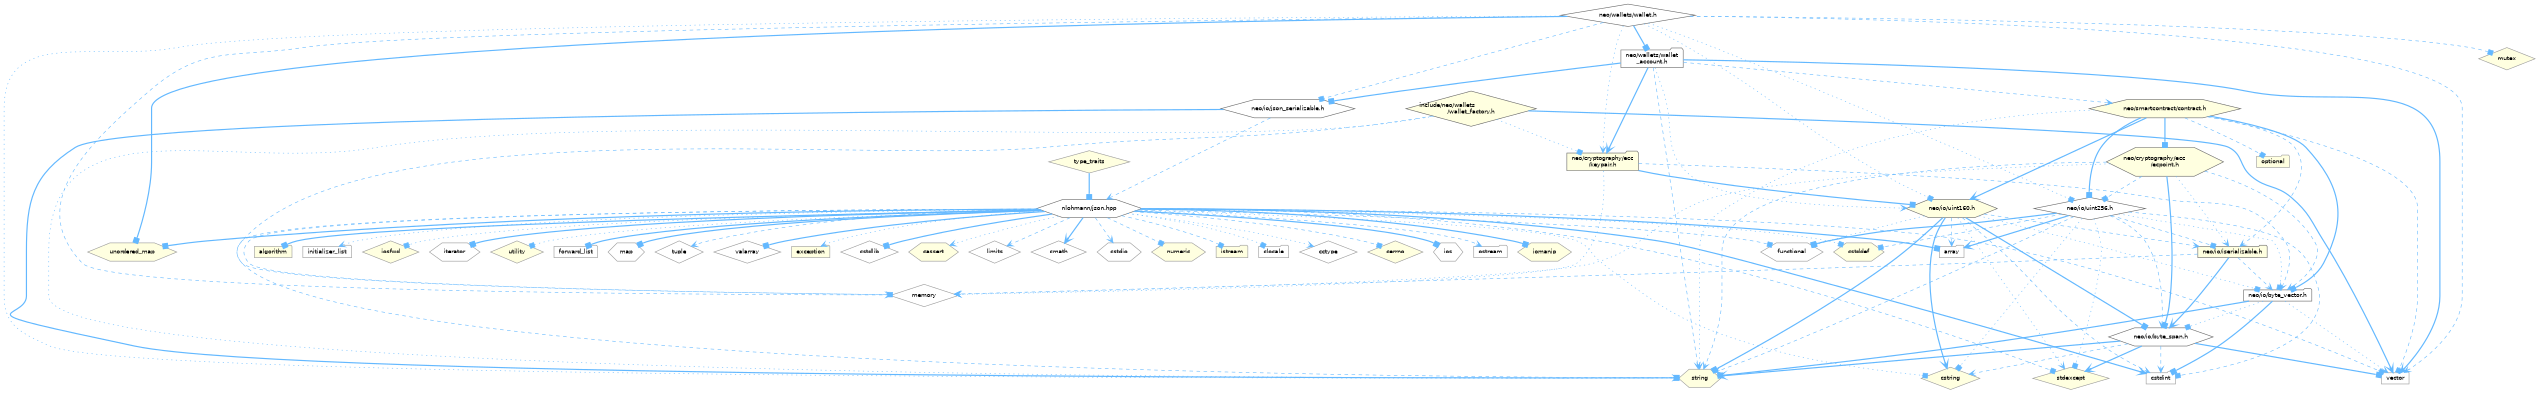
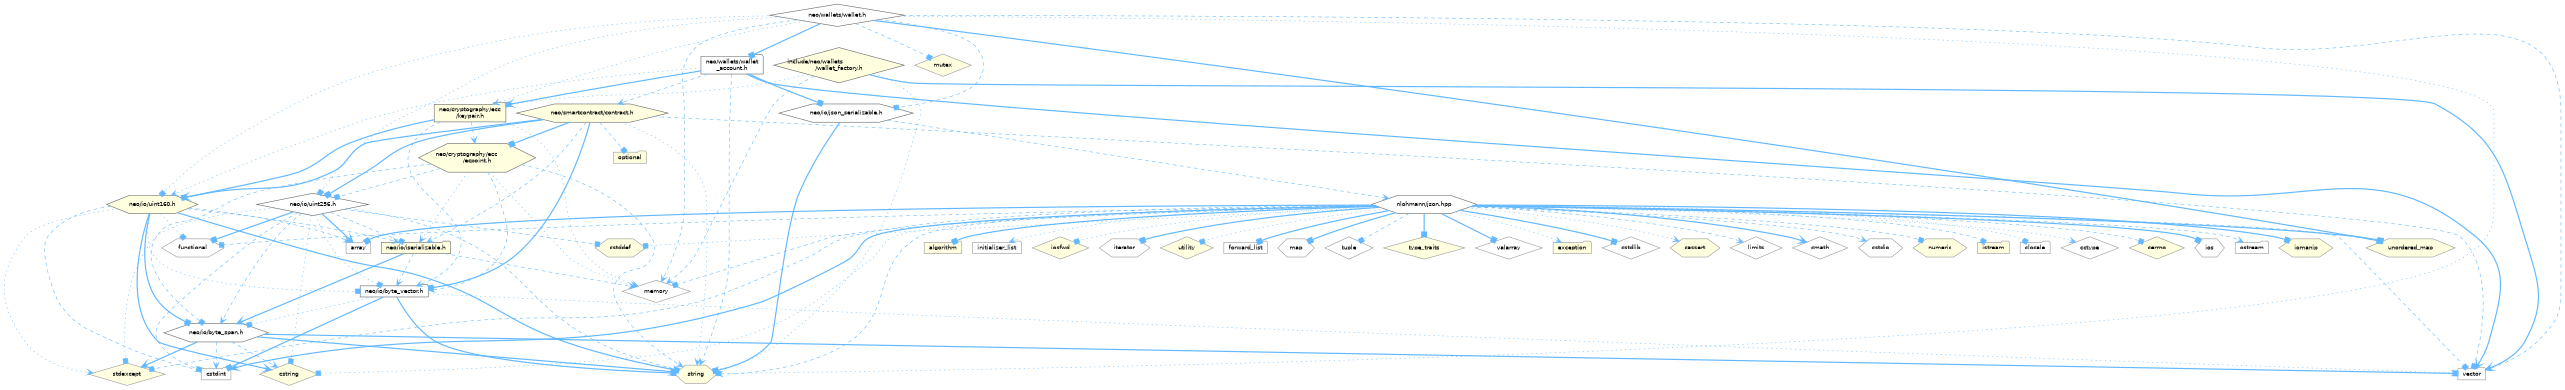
none -> (473, 134)
(1089, 183) -> (1424, 222)
(781, 228) -> (1387, 226)
(2172, 249) -> (239, 198)
